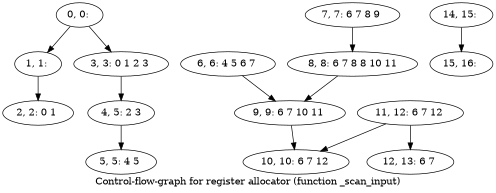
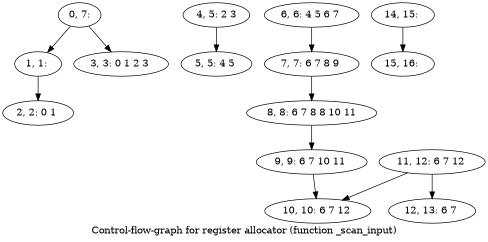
(80, 15) -> (80, 15)
(121, 85) -> none
(256, 86) -> (312, 36)
